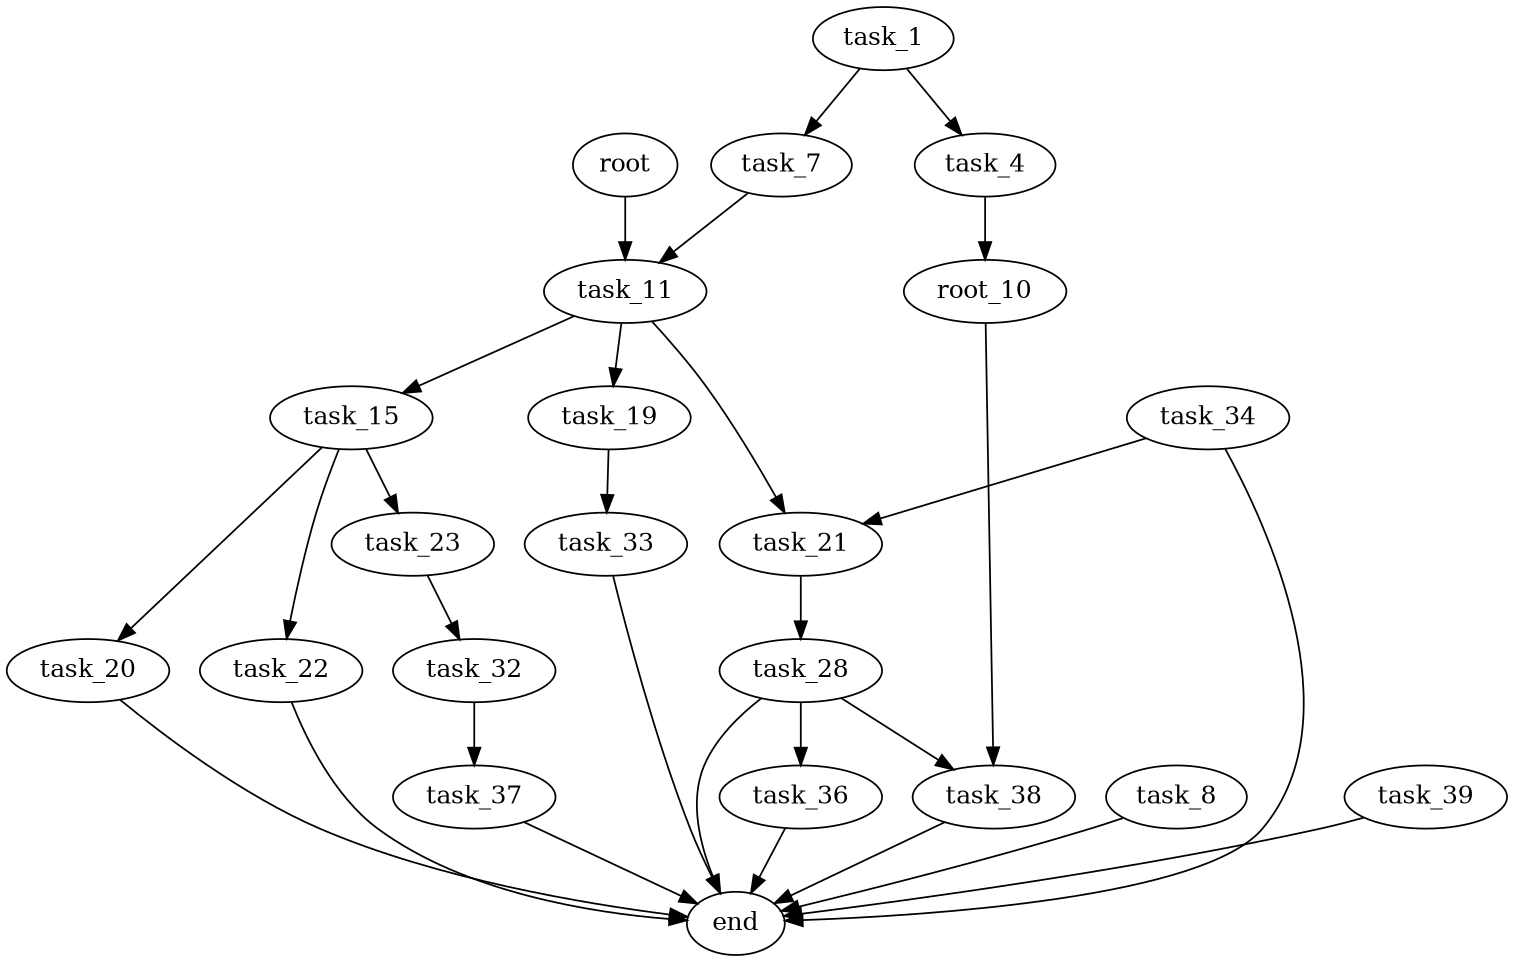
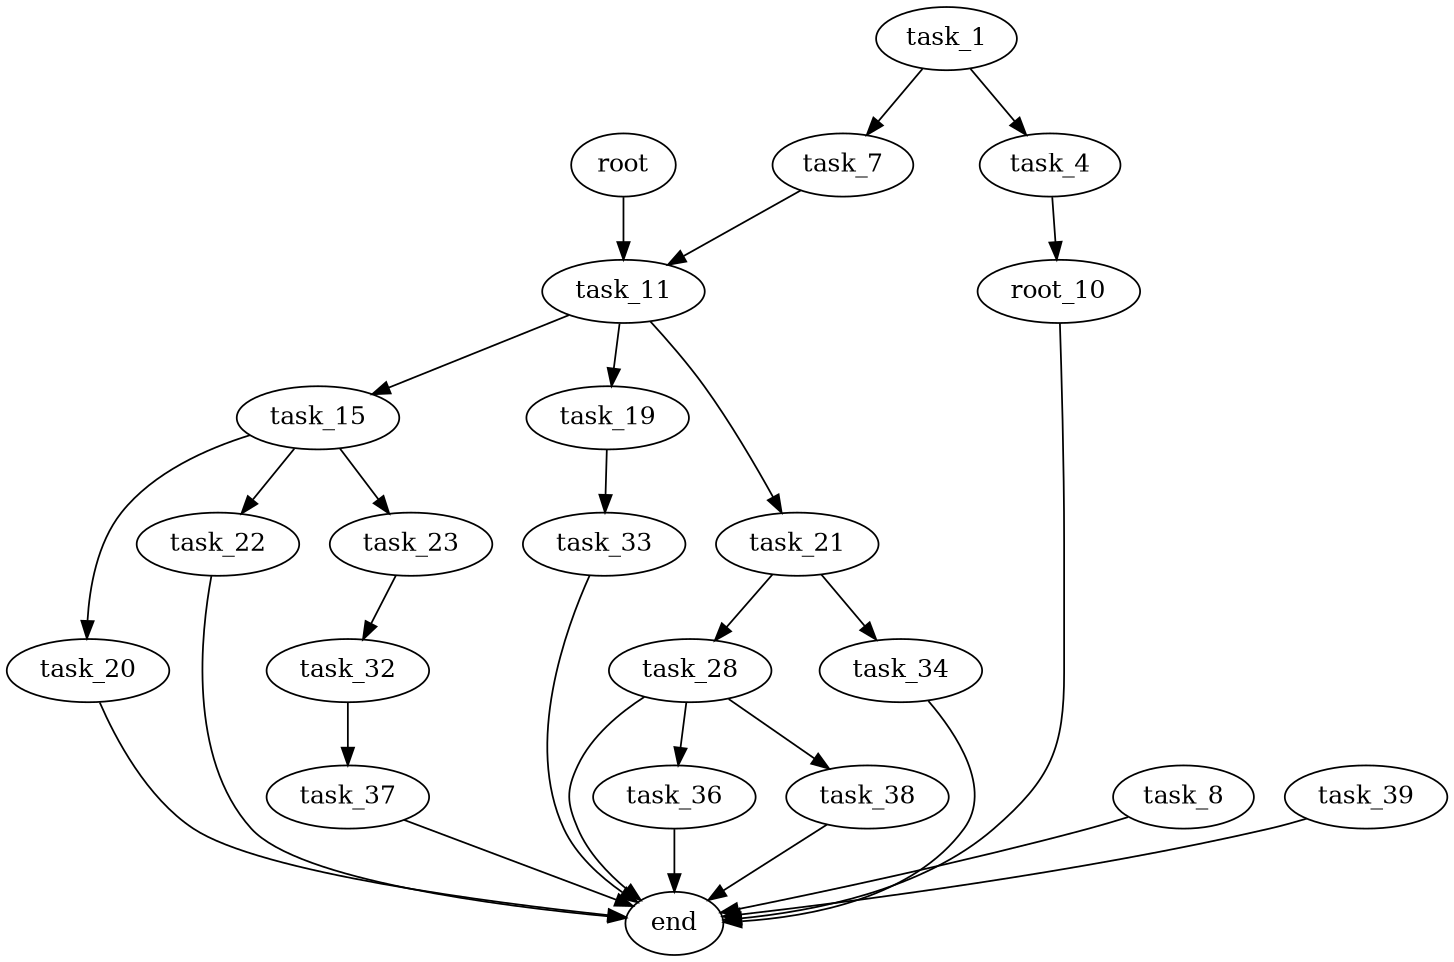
(1013, 478) -> (843, 600)
(989, 535) -> (1061, 723)
